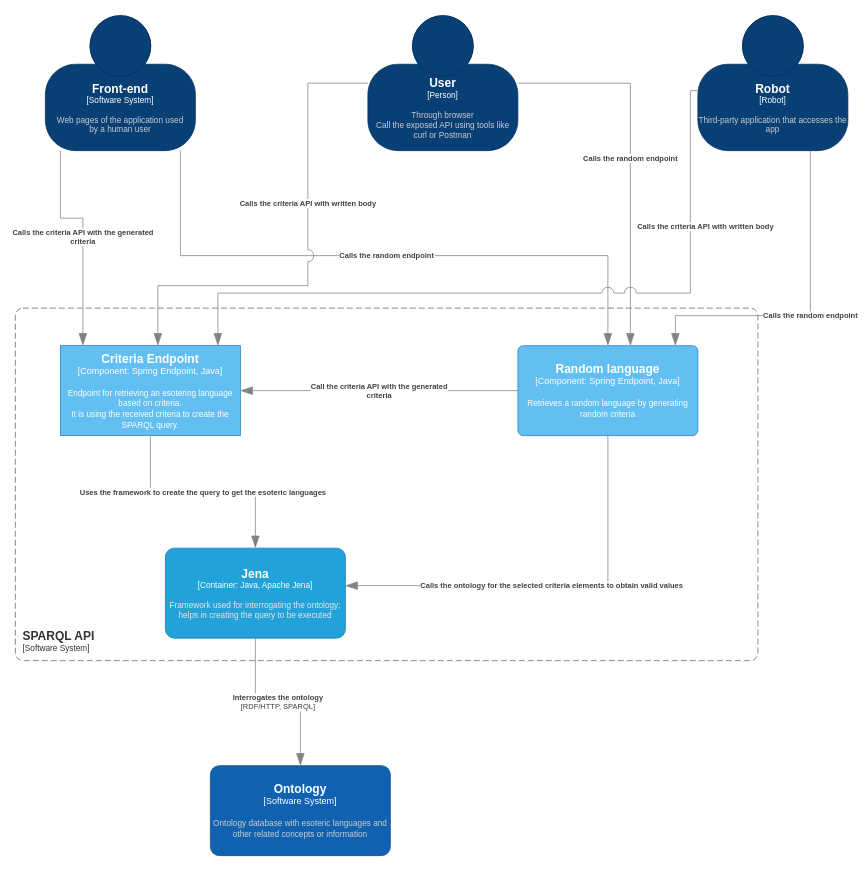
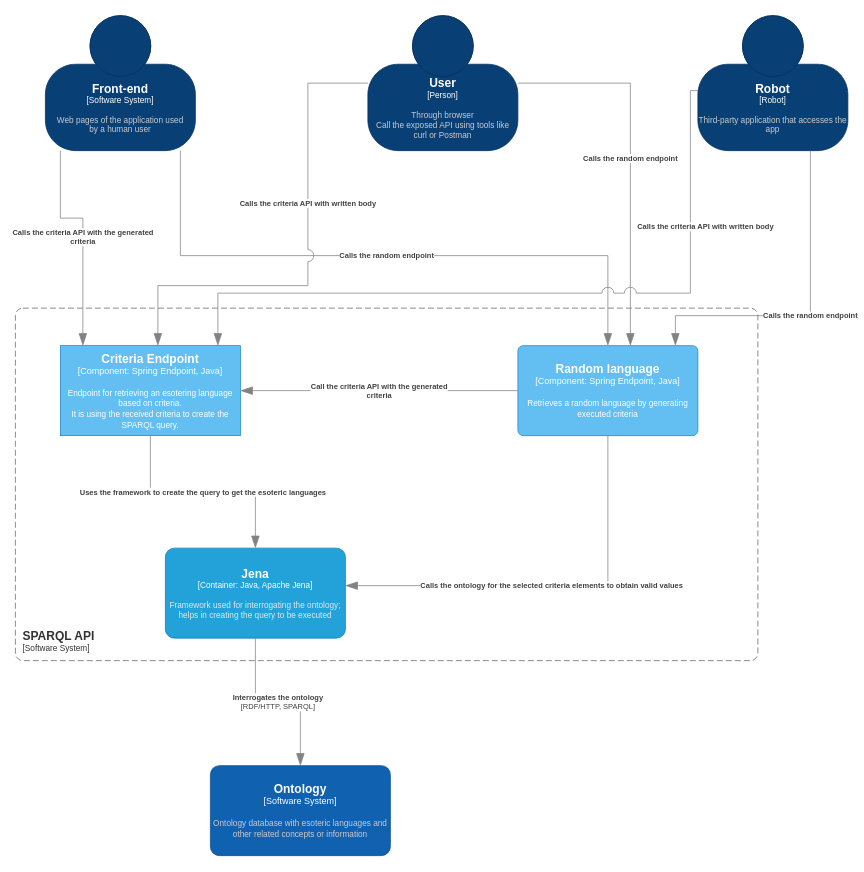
(608, 390) -> (608, 390)
